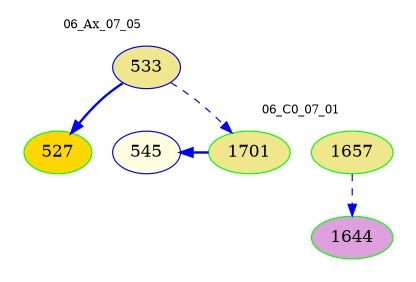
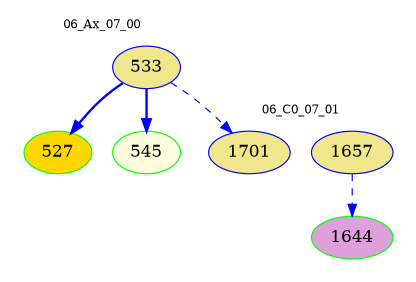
(102, 25) -> (102, 25)
(147, 152) -> (147, 152)
(201, 152) -> (147, 104)
(249, 152) -> (249, 152)
(352, 152) -> (352, 152)
